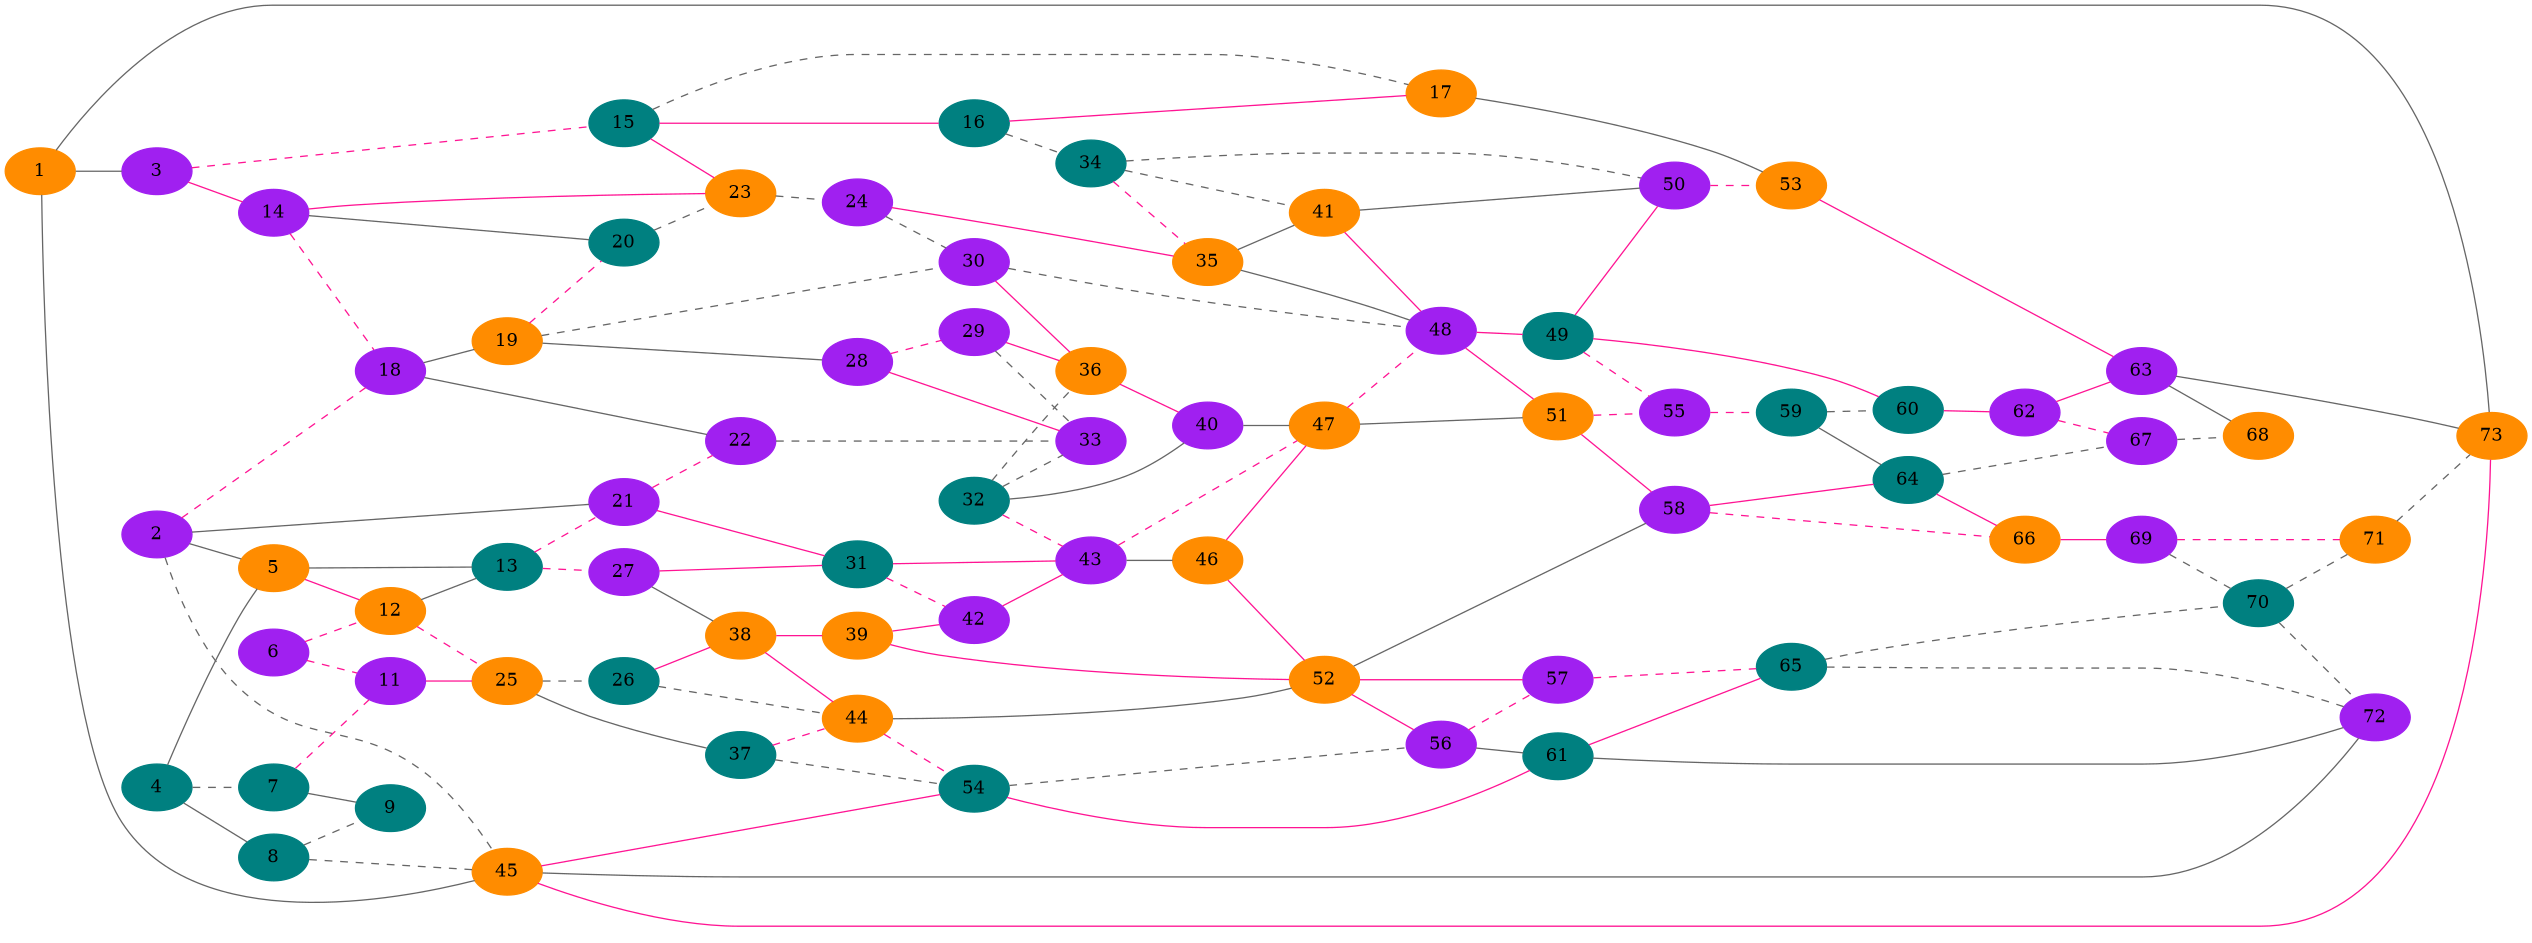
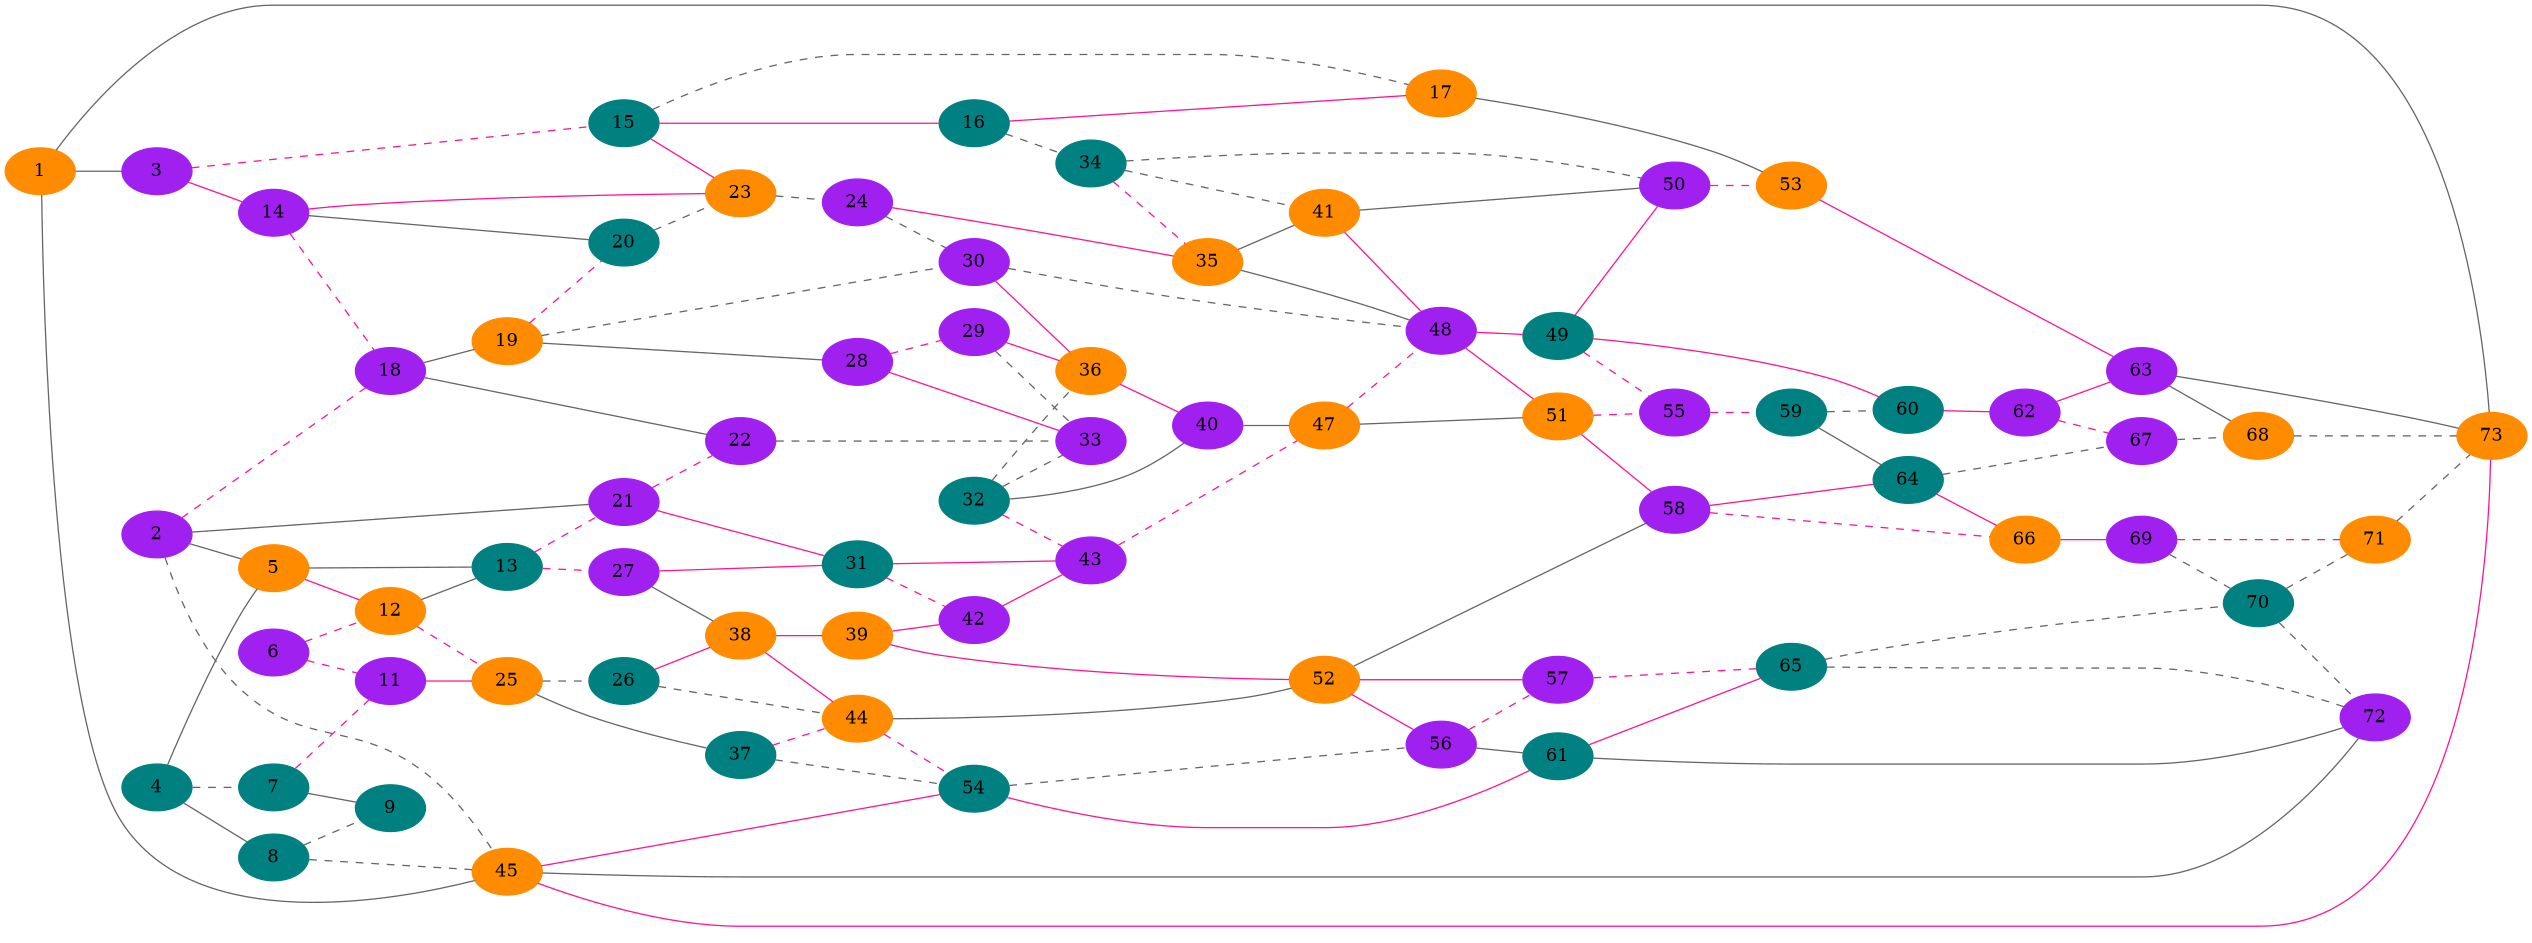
none -> (2375, 436)
(1208, 560) -> none
